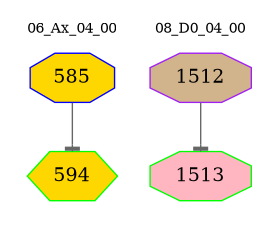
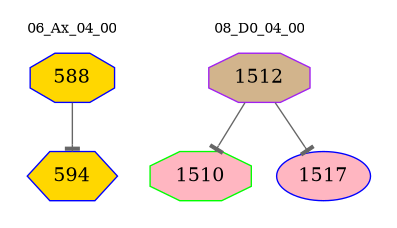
(72, 78) -> (72, 78)
(72, 176) -> (72, 176)
(201, 176) -> (201, 176)
none -> (324, 176)
